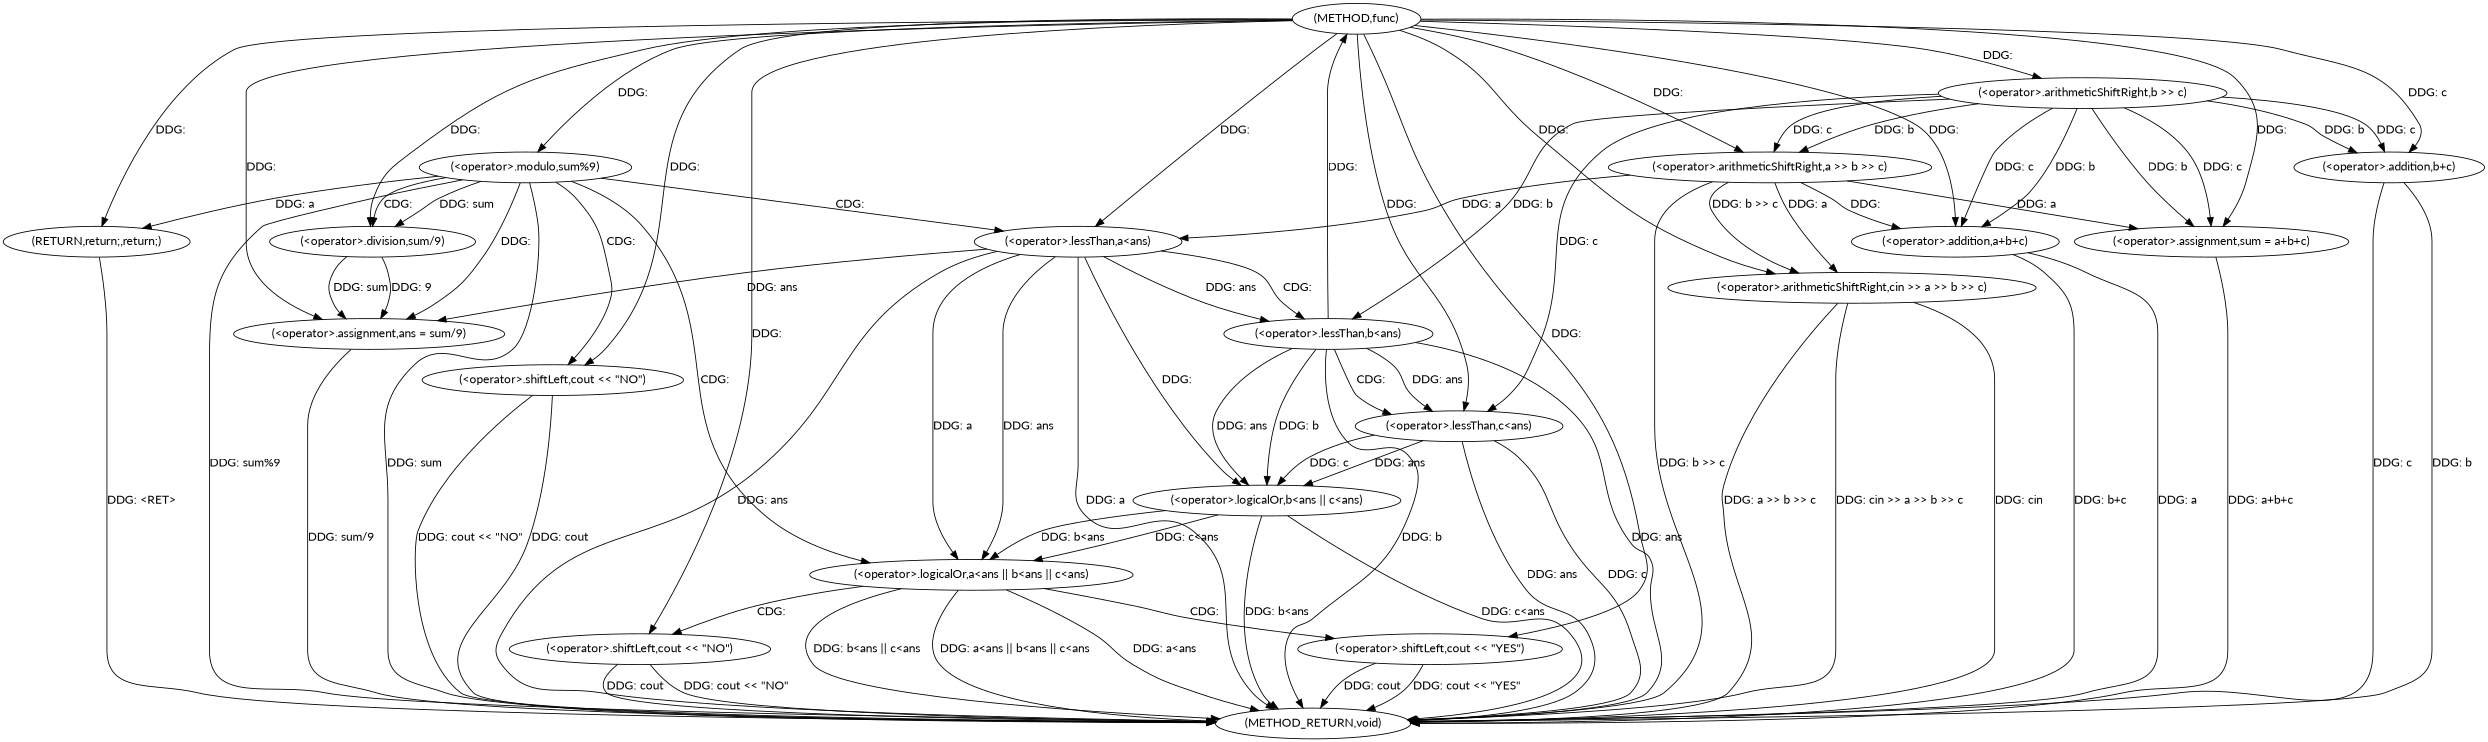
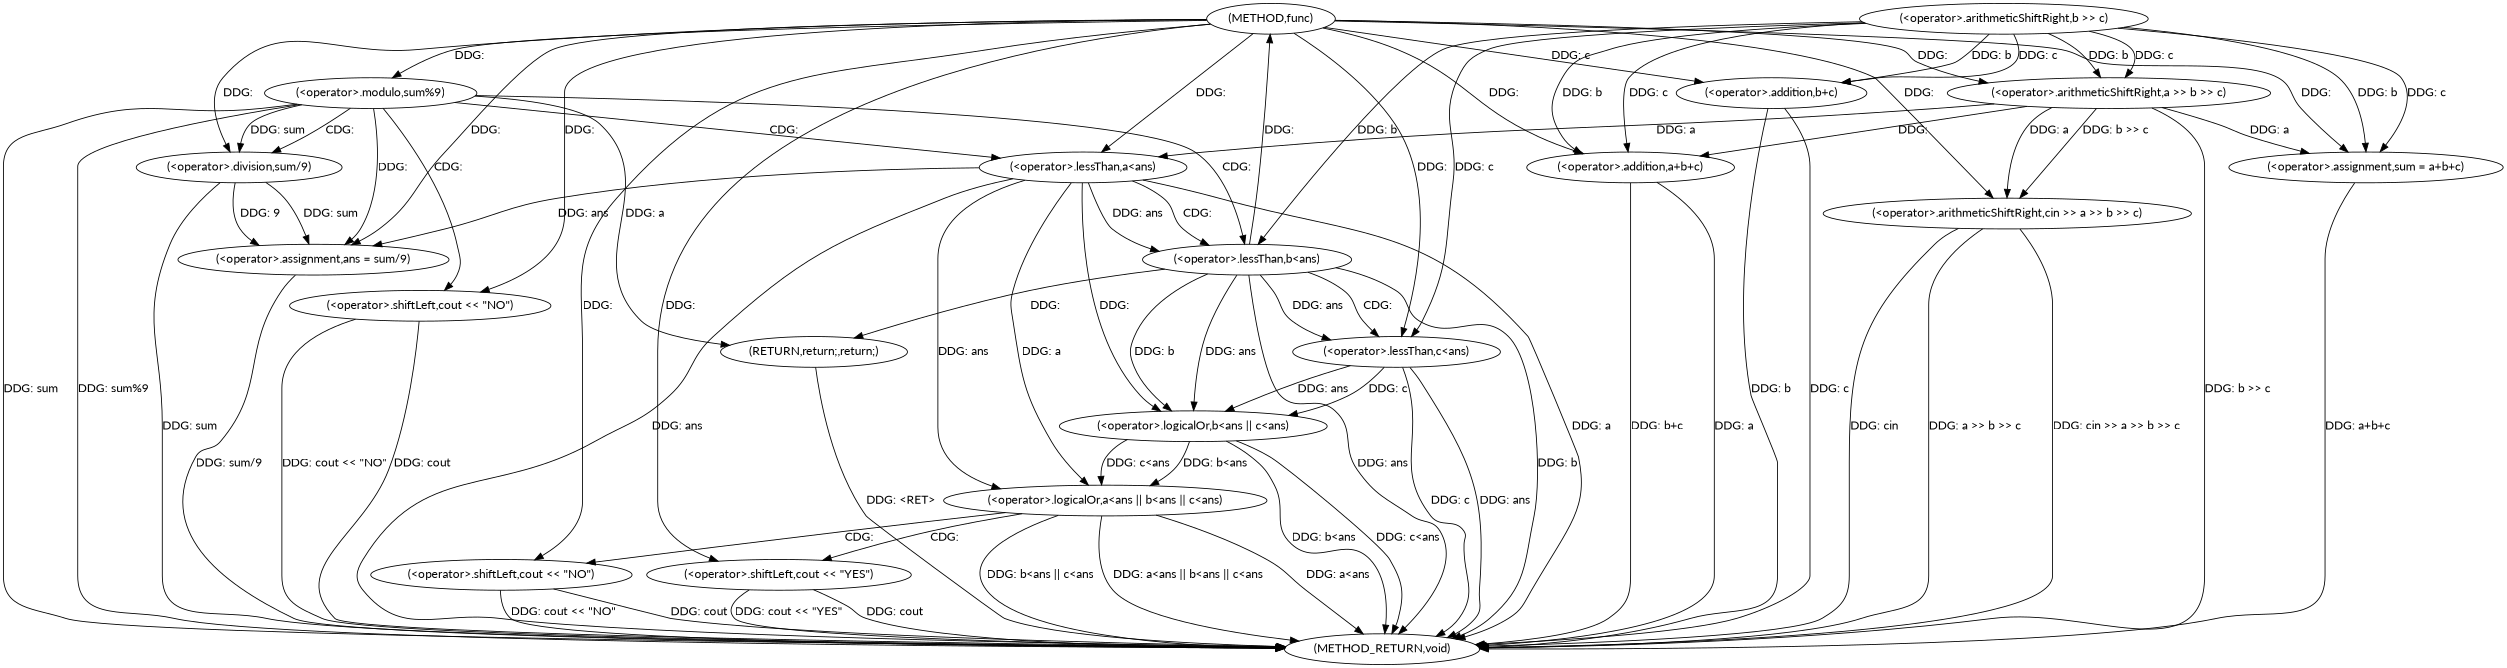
(654, 27) -> (1020, 293)
(1728, 33) -> none
(699, 385) -> (886, 110)
none -> (269, 619)
